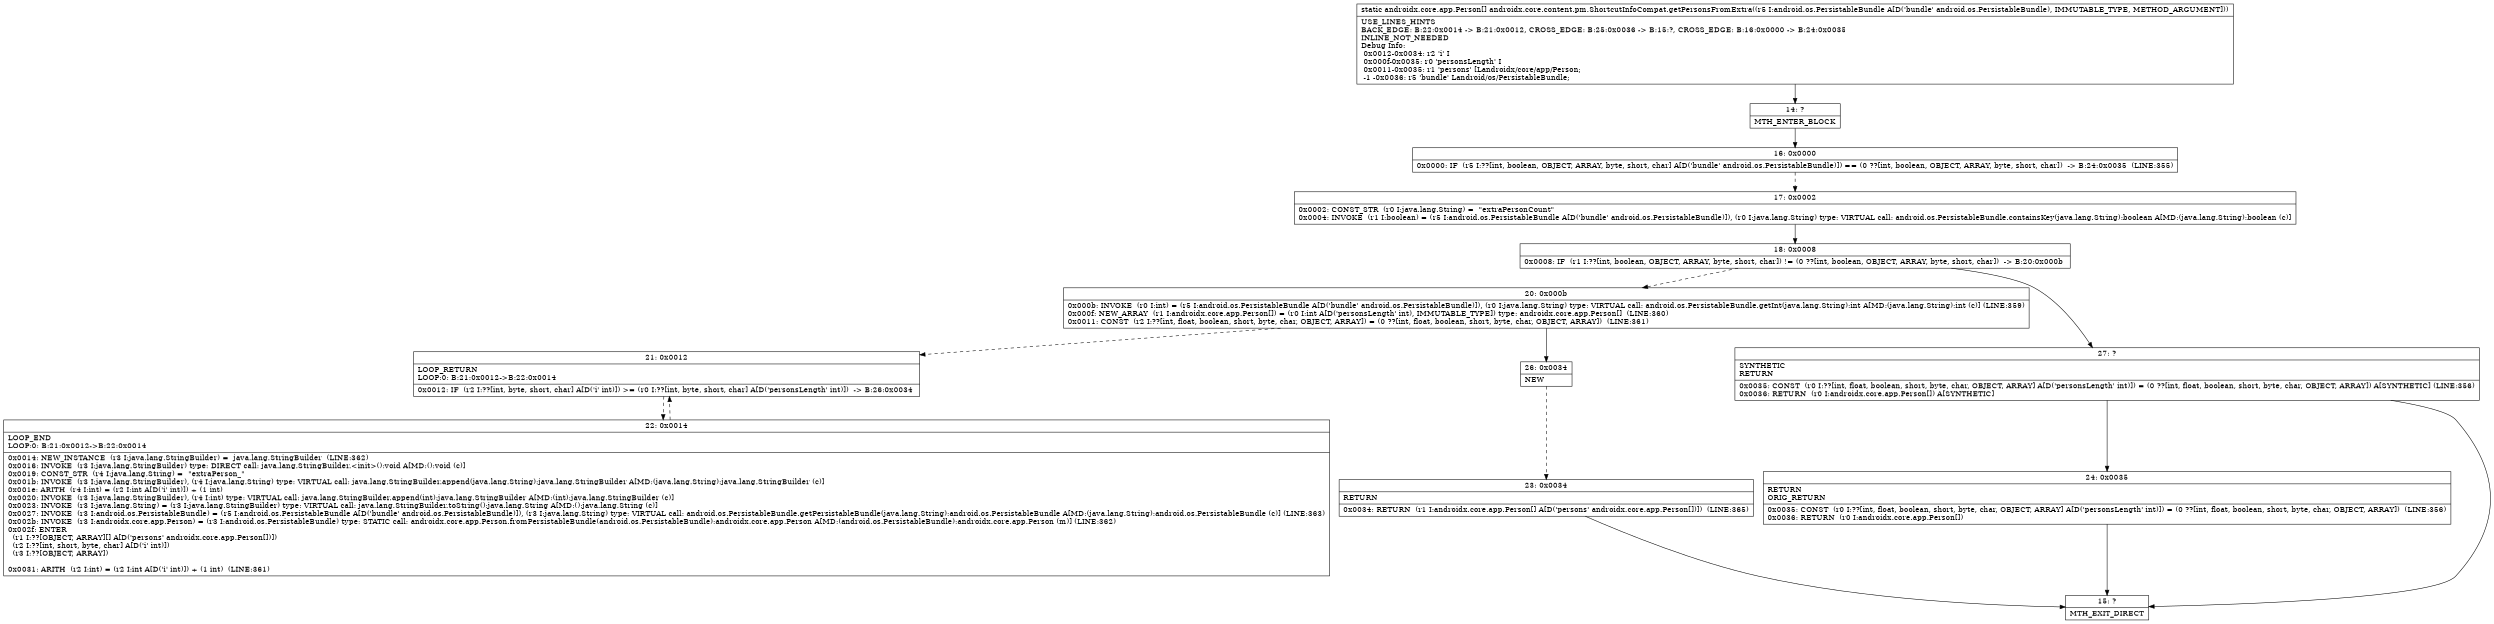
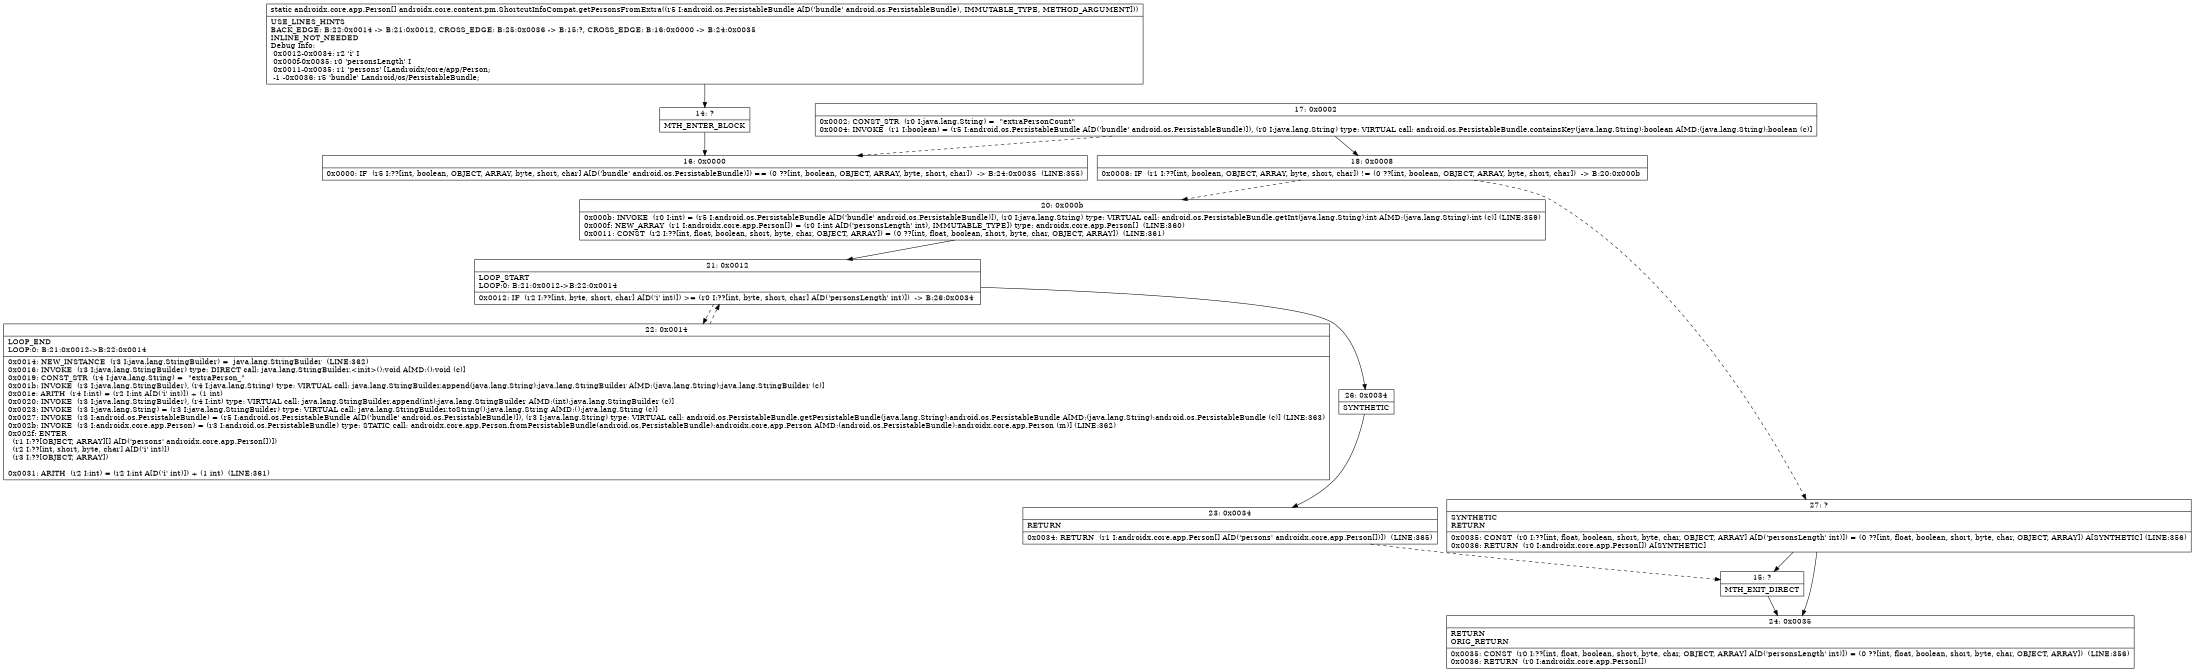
(1795, 179) -> (987, 146)
(2031, 286) -> (1670, 301)
(1103, 341) -> (904, 249)
(1546, 342) -> (1193, 299)
(448, 370) -> (504, 278)
(1535, 380) -> (1366, 408)
(1546, 430) -> (1343, 469)
(2107, 557) -> (1772, 603)
(1817, 587) -> (1543, 563)
